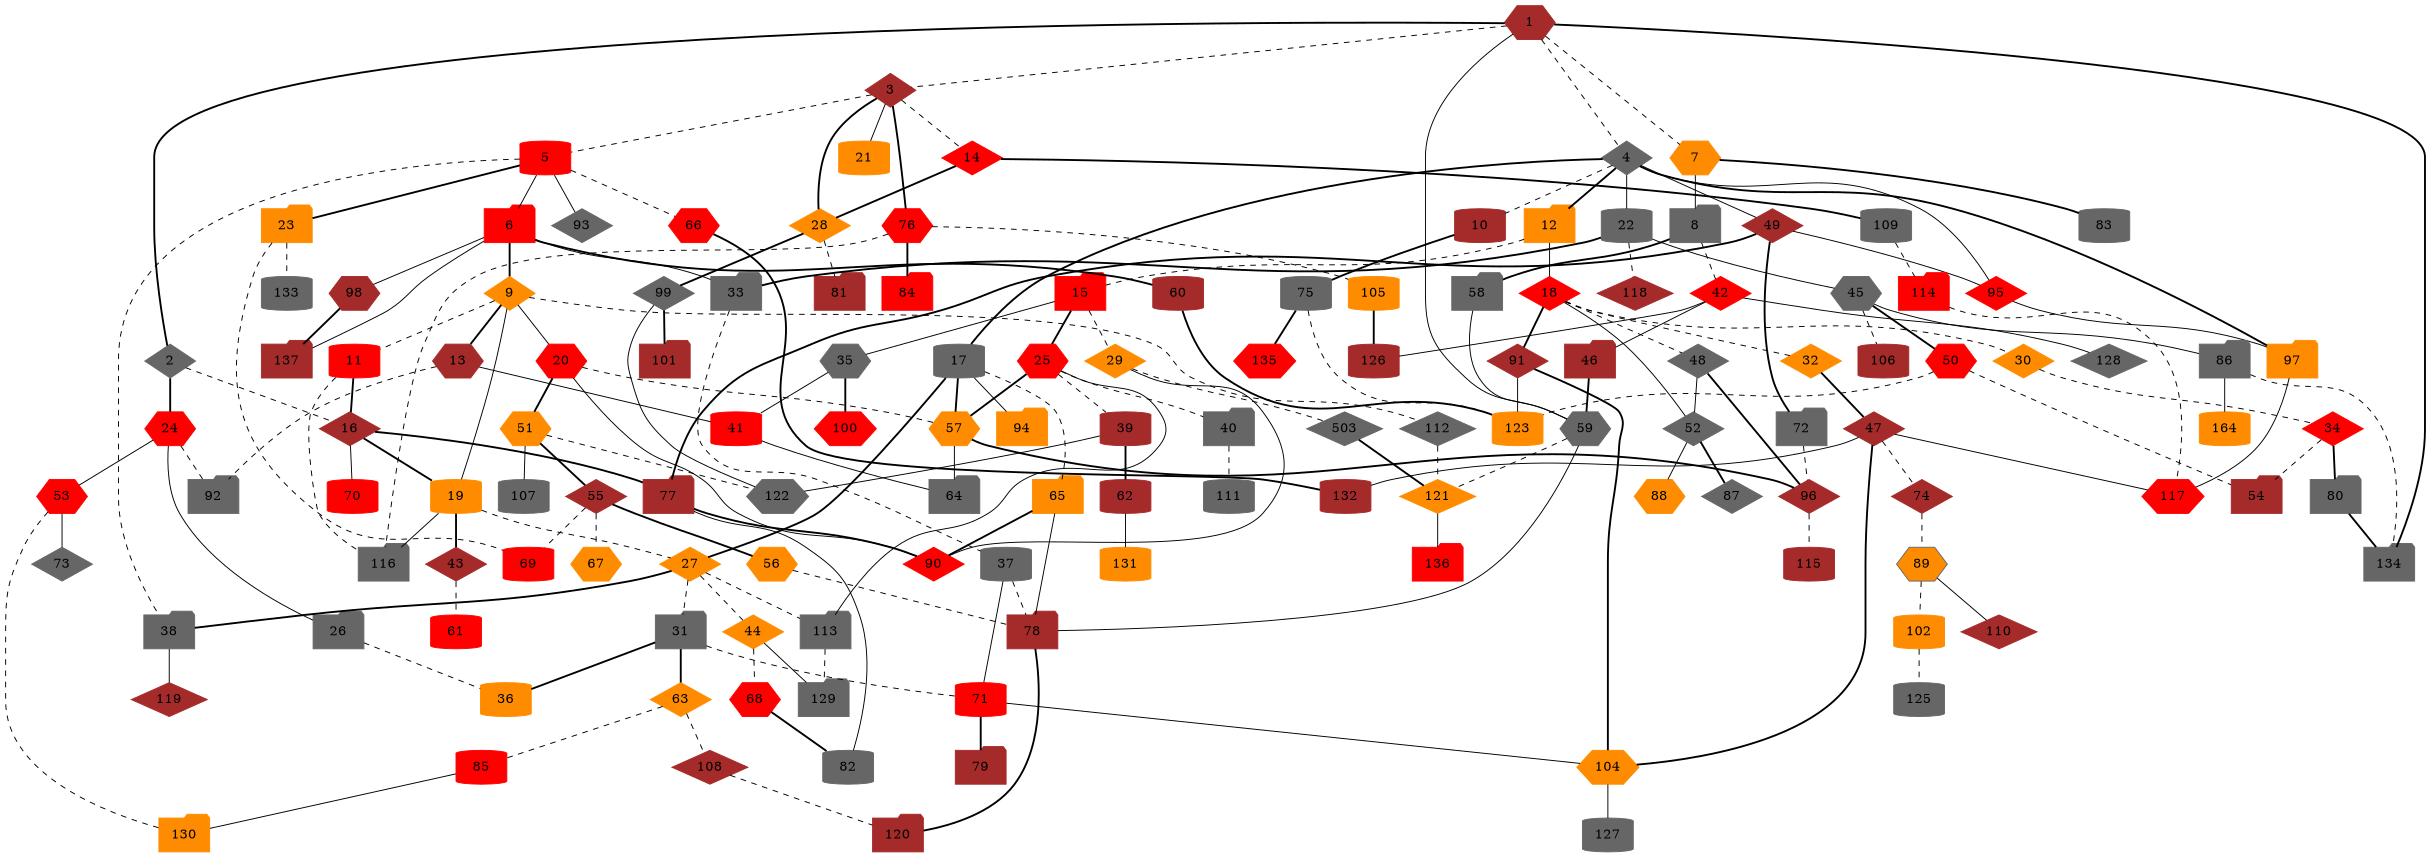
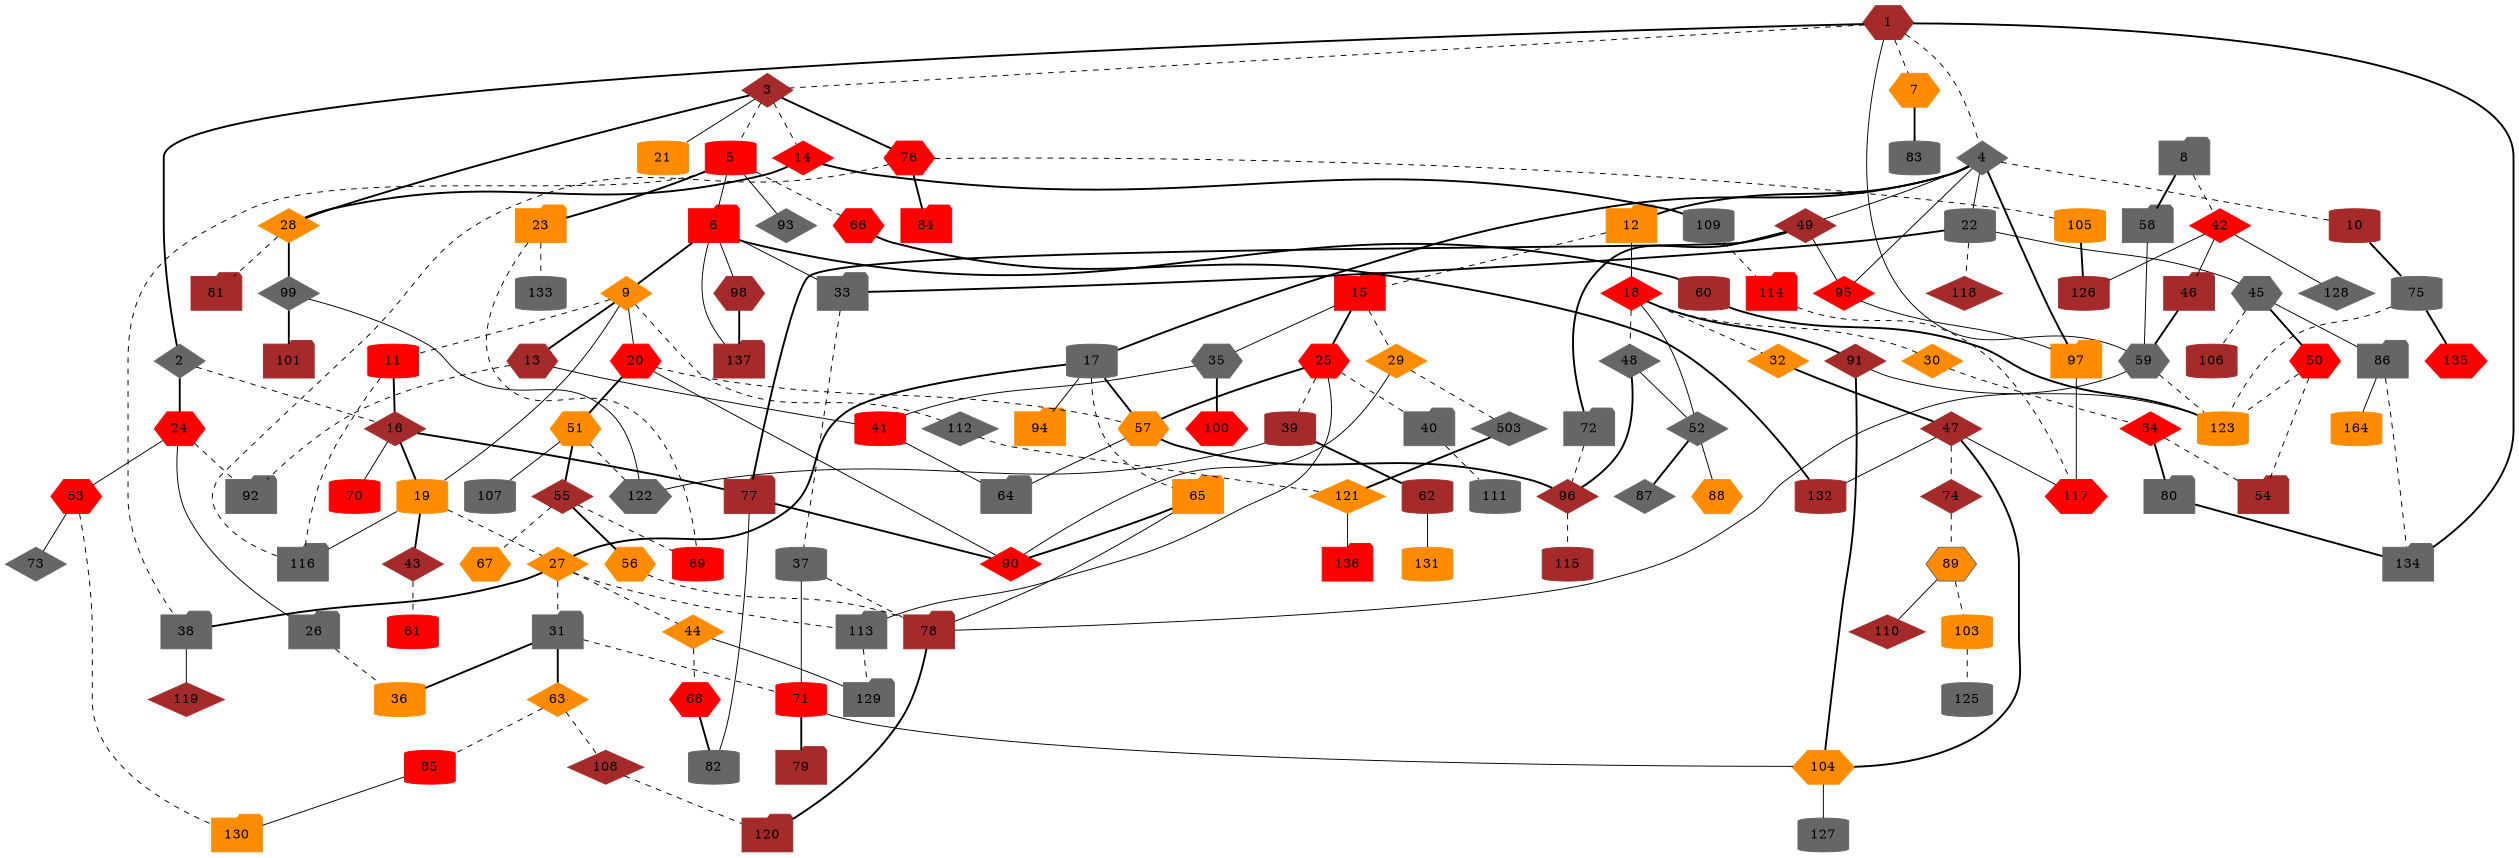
(1695, 192) -> none
(1492, 472) -> (2182, 393)
(1919, 632) -> (1967, 632)
